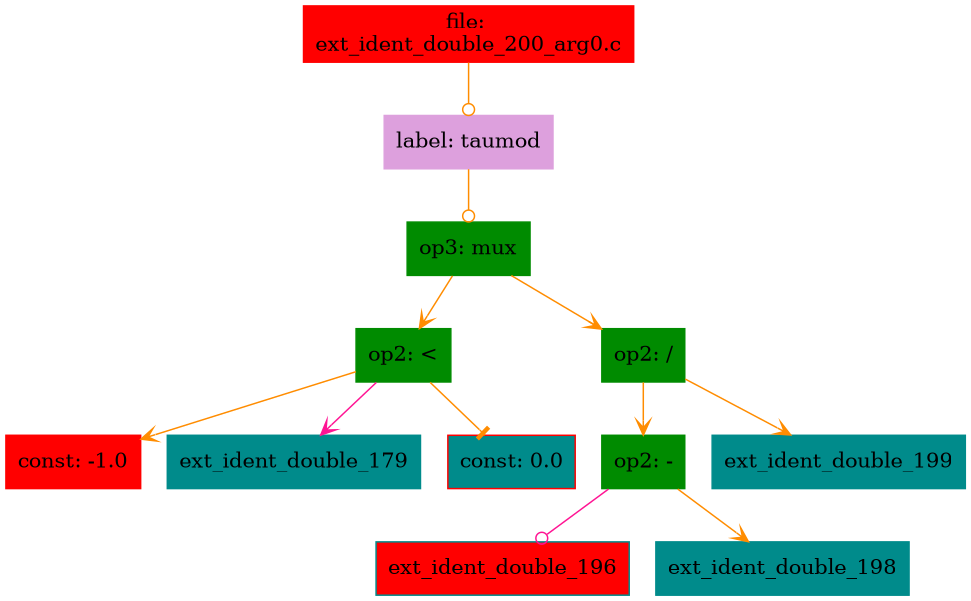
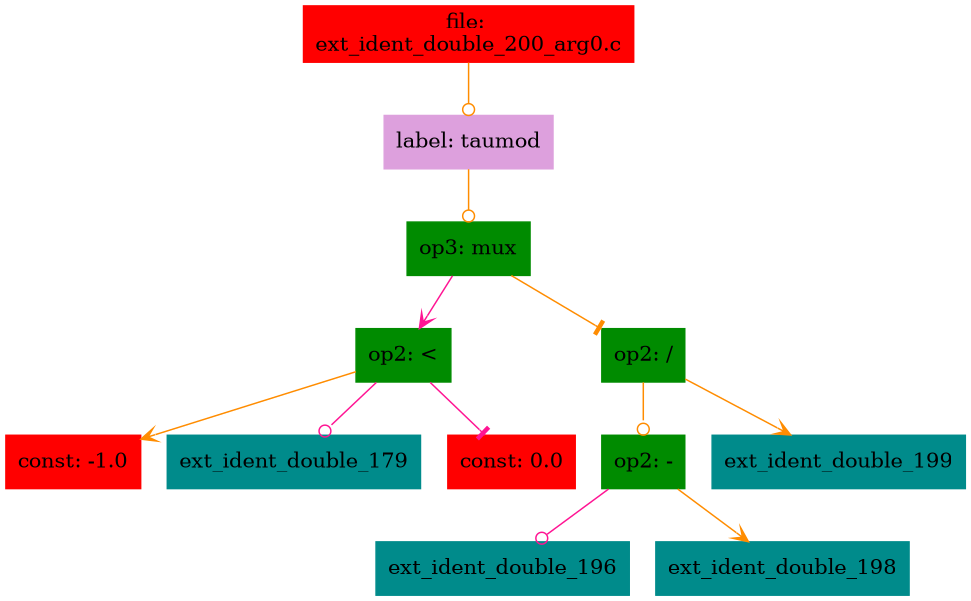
(440, 296) -> (440, 296)
(553, 300) -> (553, 300)
(643, 401) -> (643, 401)
(354, 404) -> (354, 404)
(455, 406) -> (455, 406)
(512, 462) -> (512, 462)
(503, 569) -> (503, 569)
